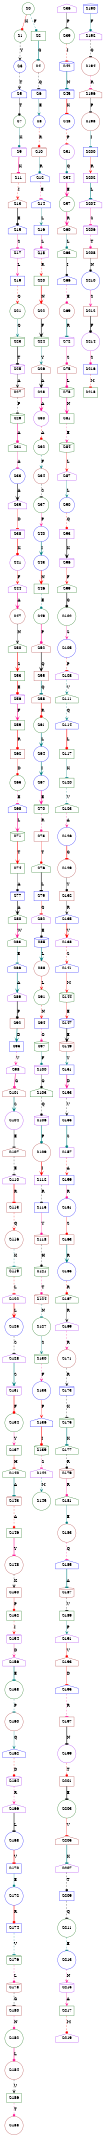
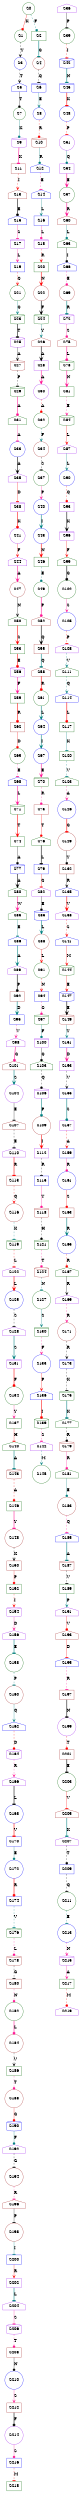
none -> (14, 2114)
